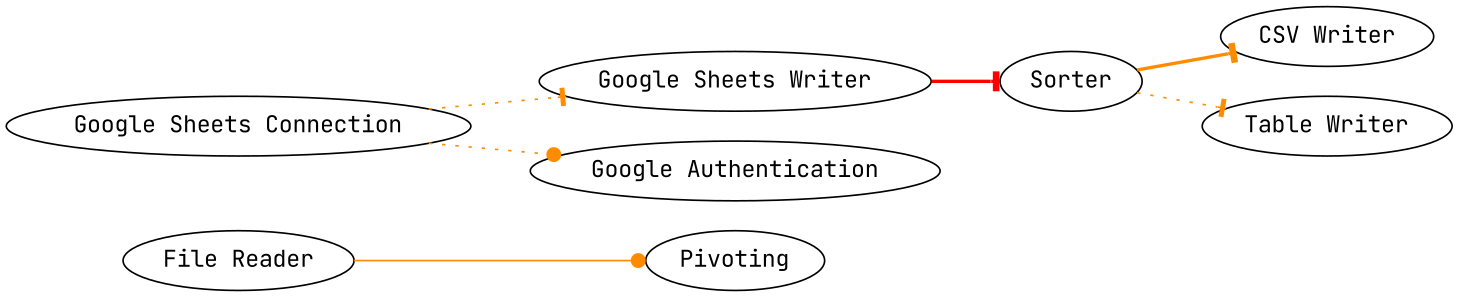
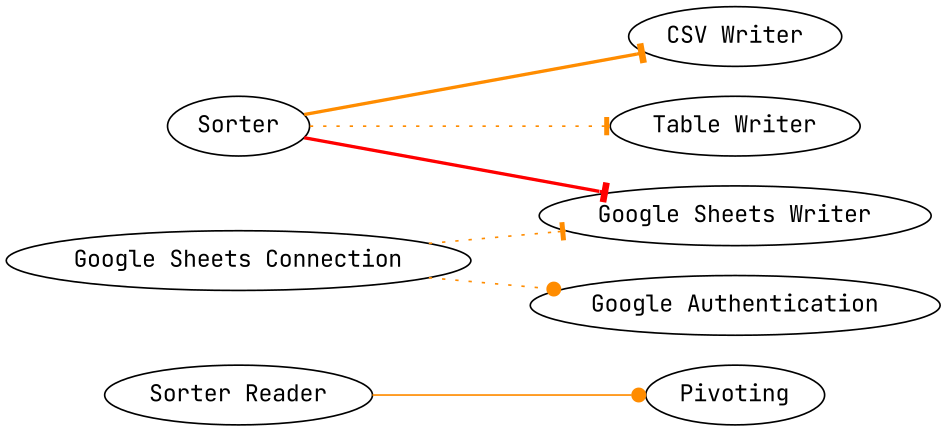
(961, 81) -> (452, 165)
(239, 261) -> (239, 395)
